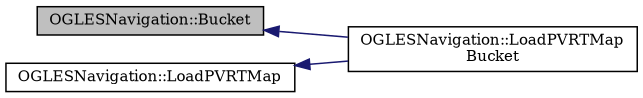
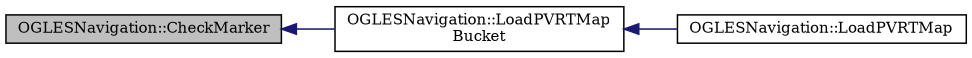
(150, 21) -> (144, 29)
(329, 63) -> (658, 29)
